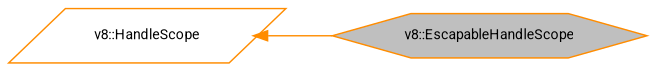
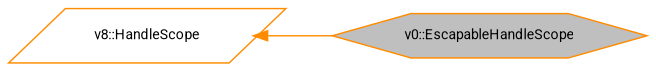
(490, 36) -> (490, 36)
